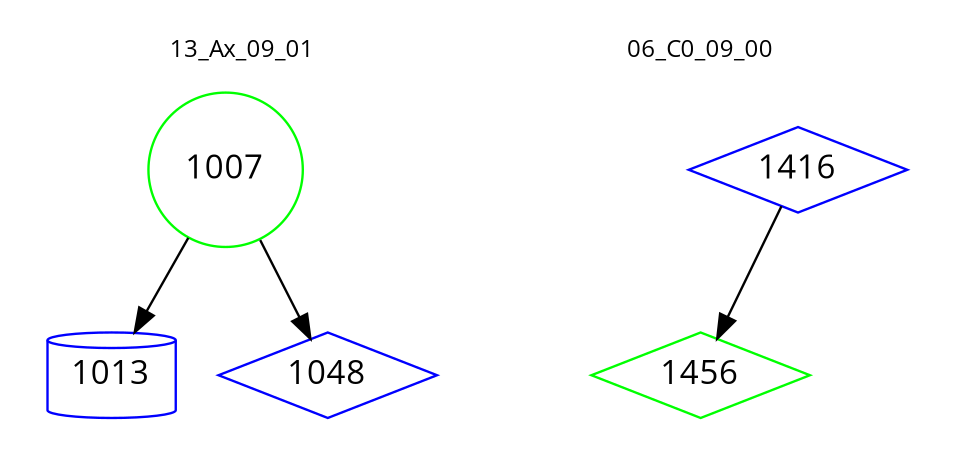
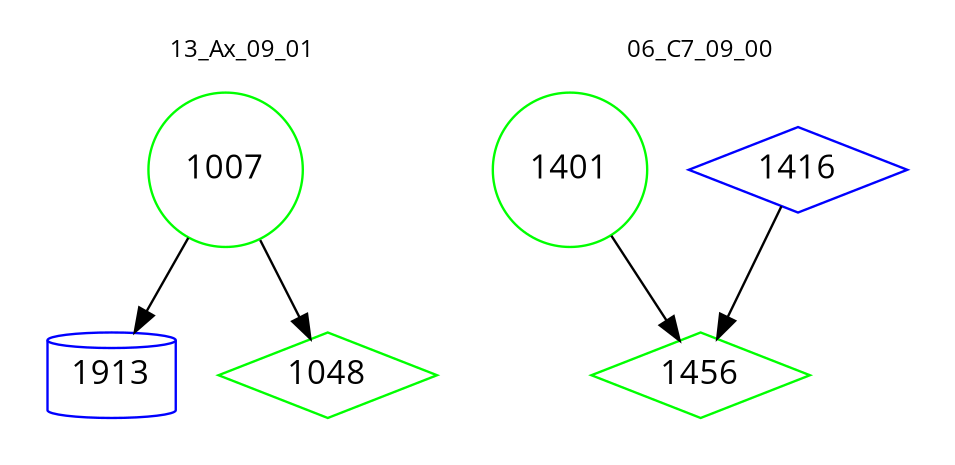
(701, 51) -> (701, 51)
none -> (570, 170)
(112, 375) -> (112, 375)
(328, 375) -> (328, 375)
